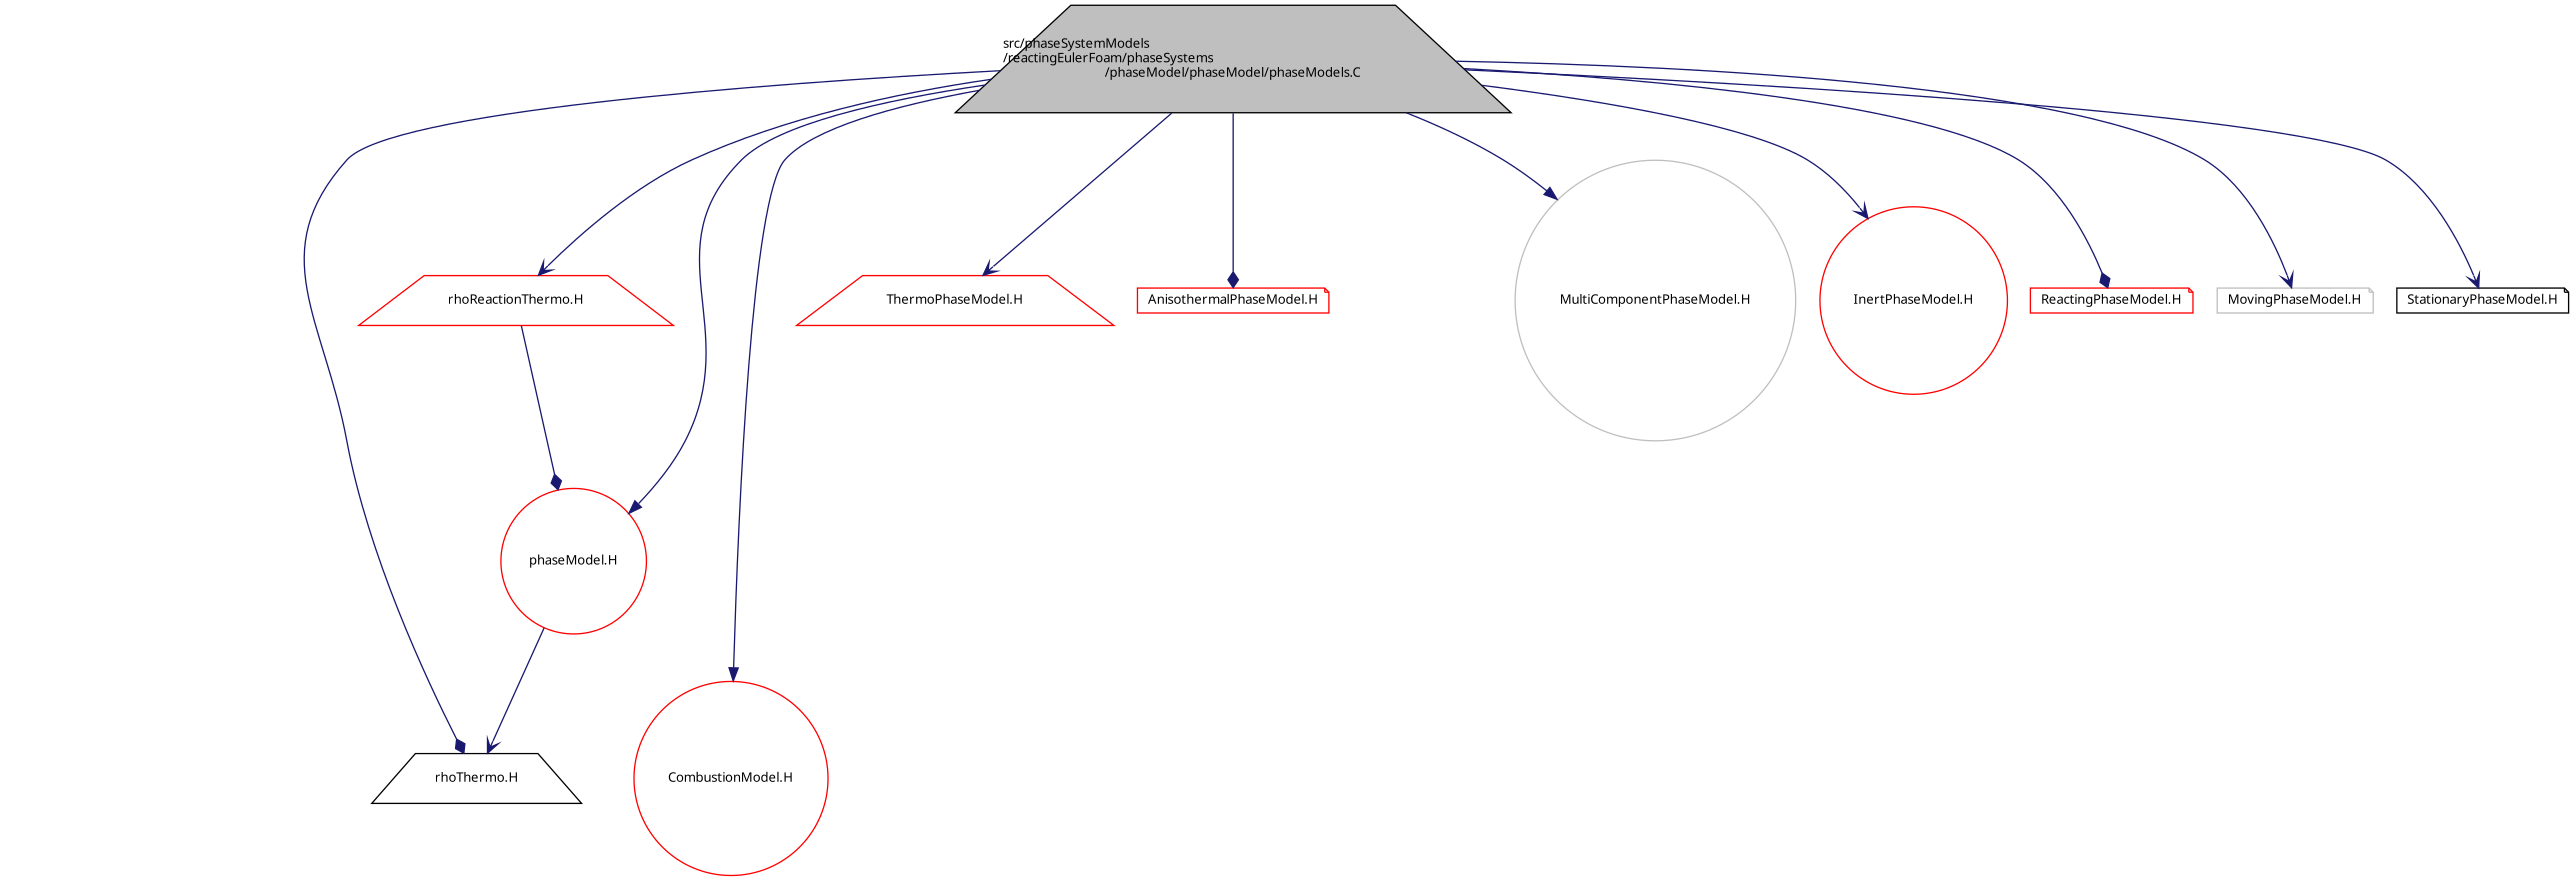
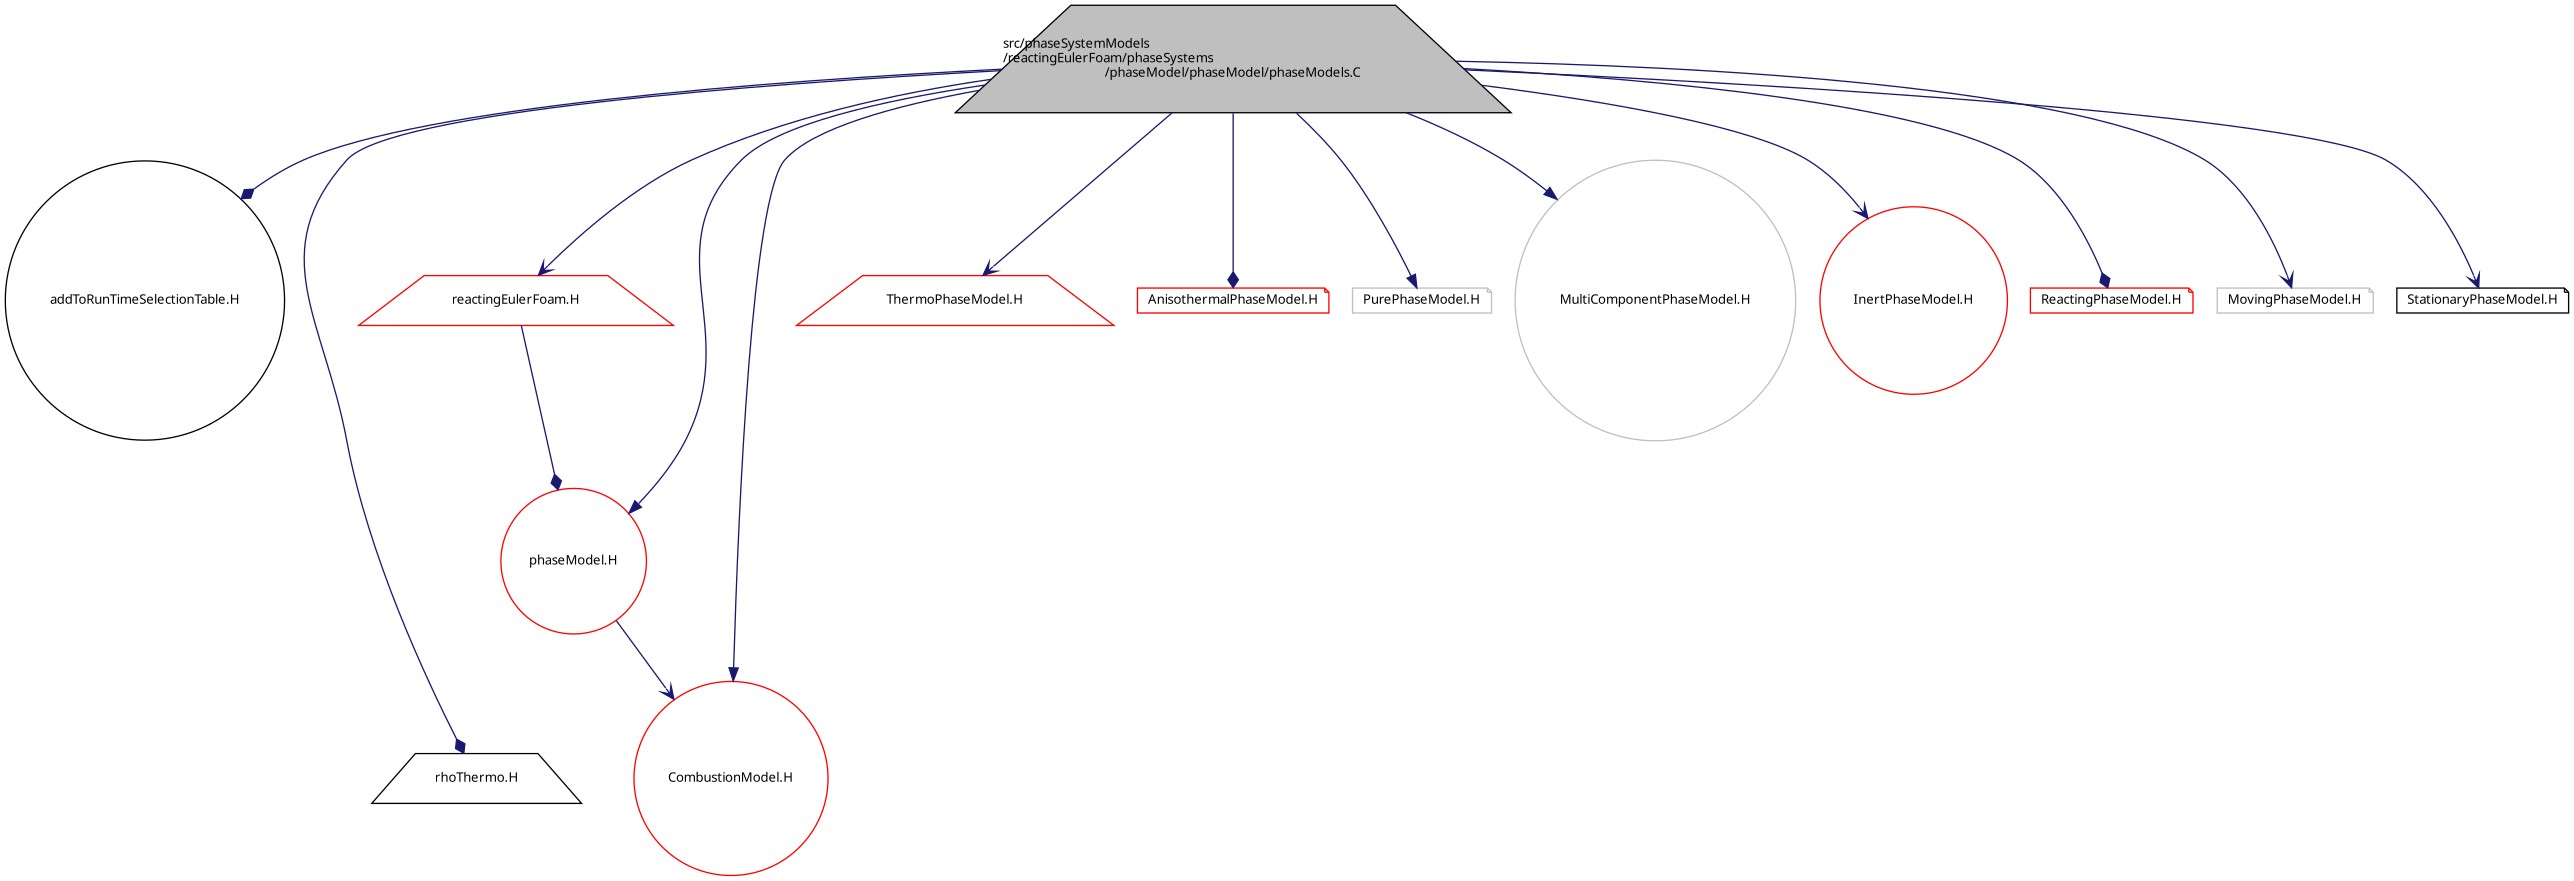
none -> (145, 301)
(516, 301) -> (516, 301)
none -> (1422, 301)
(519, 685) -> (641, 654)
